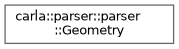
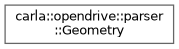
(89, 24) -> (89, 24)
